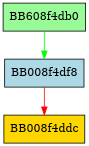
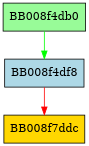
(44, 17) -> (44, 17)
(44, 129) -> (44, 129)
